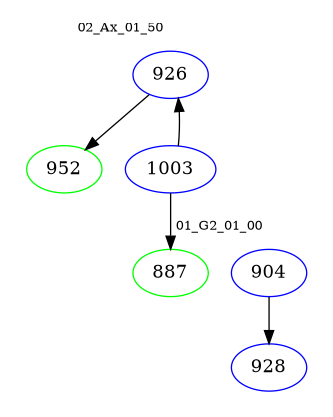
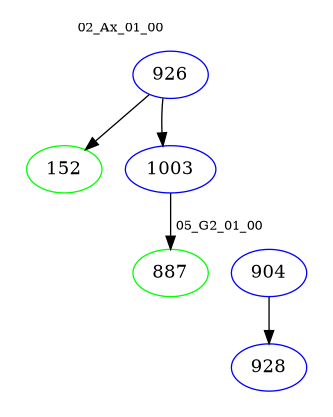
(121, 28) -> (121, 28)
(179, 129) -> (162, 115)
(64, 169) -> (64, 169)
(220, 226) -> (220, 226)
